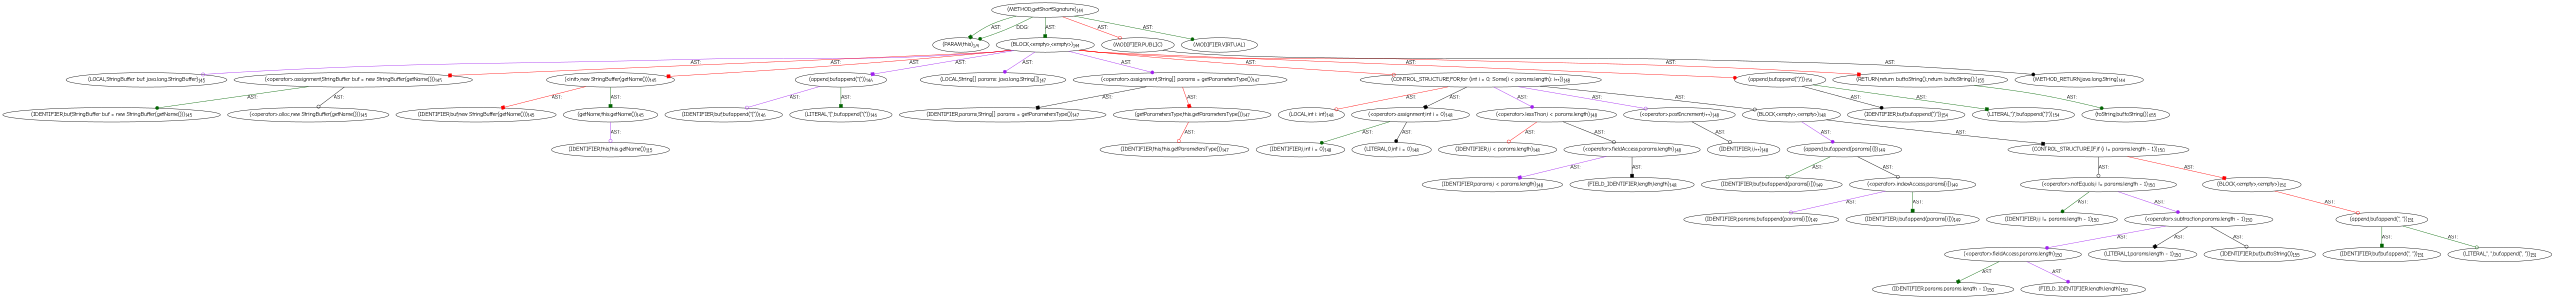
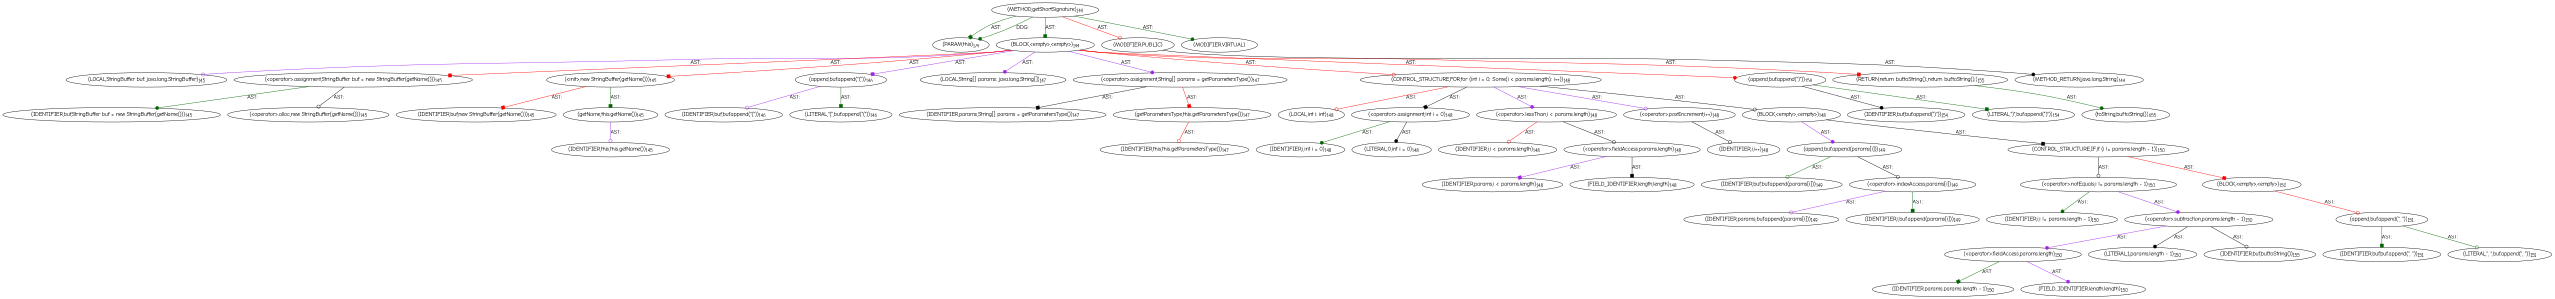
(649, 149) -> (649, 149)
(2172, 236) -> (2172, 236)
